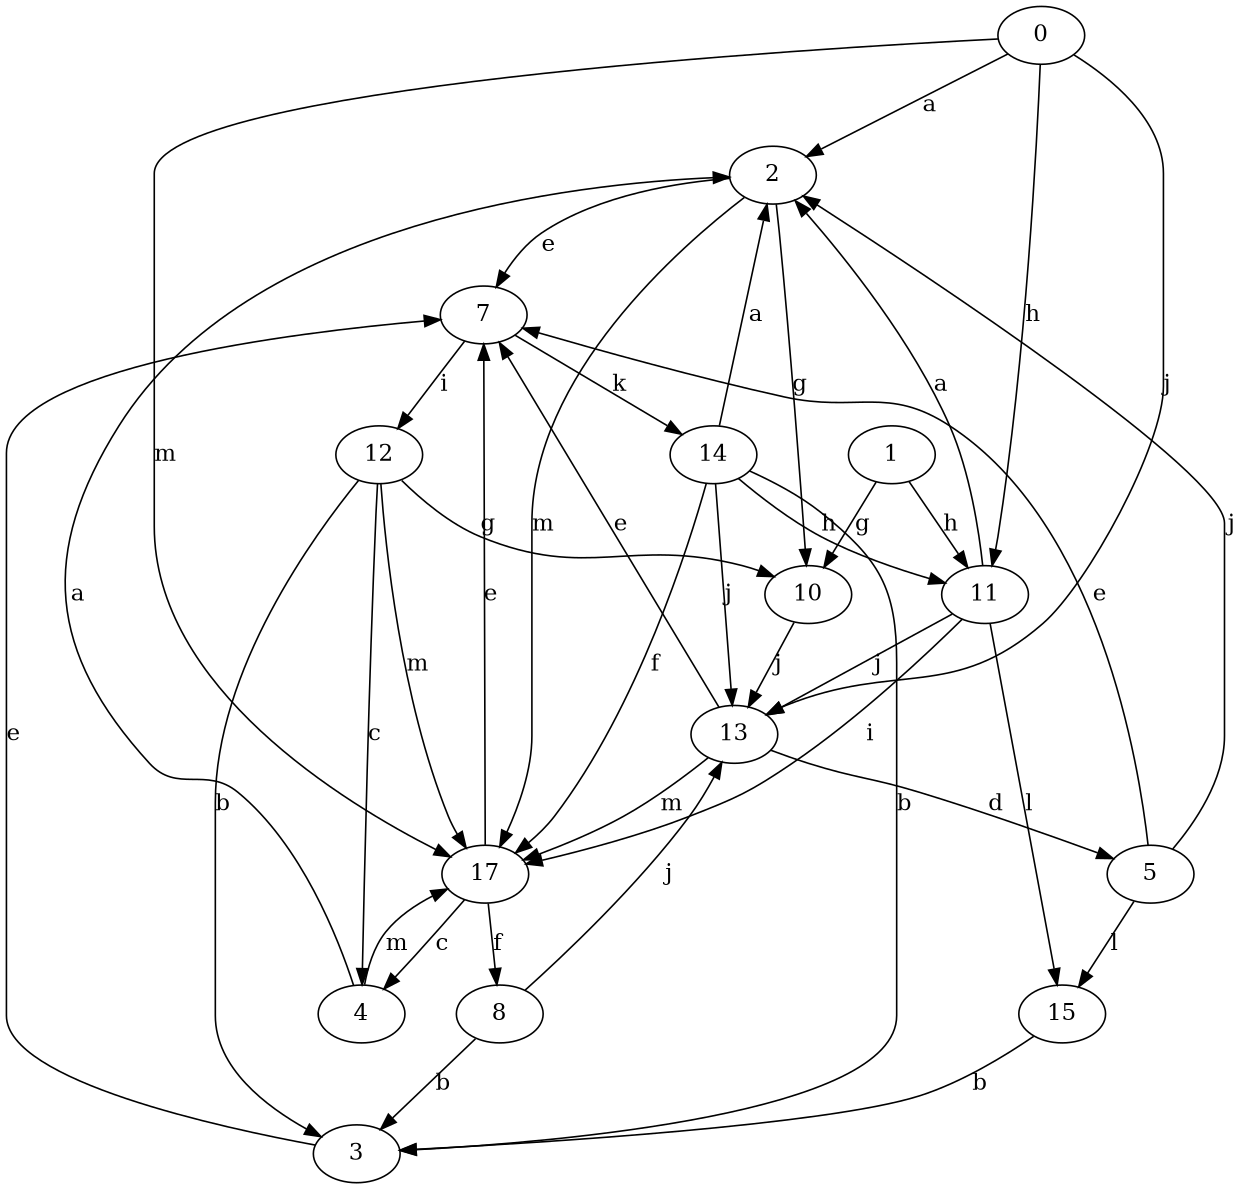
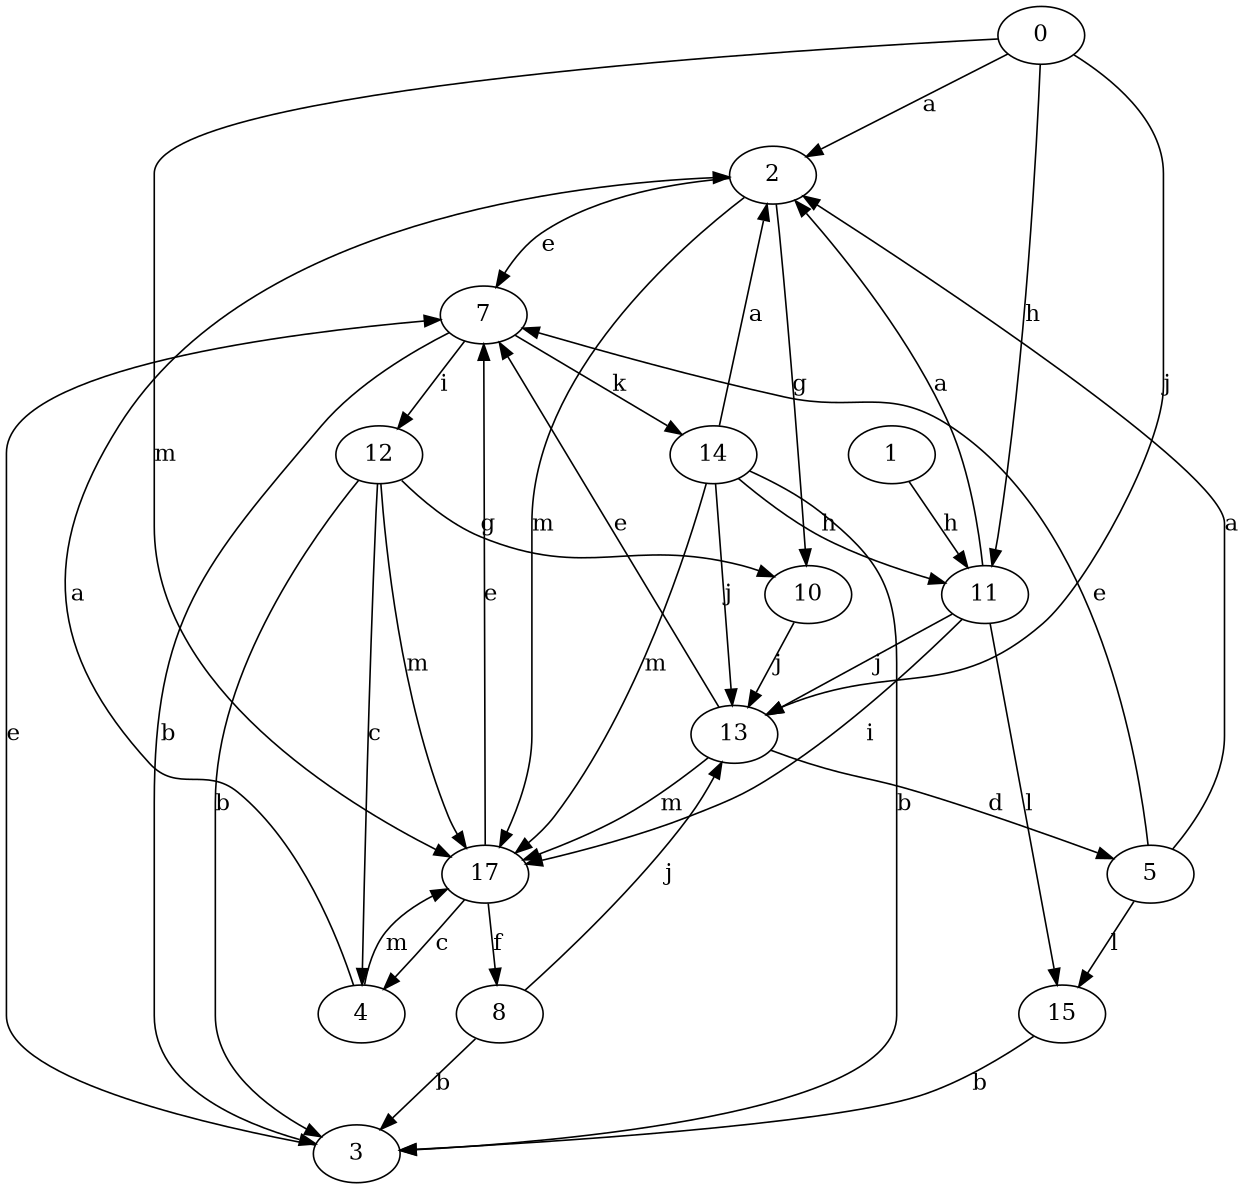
(854, 518) -> none
(1232, 525) -> (1232, 525)
(656, 664) -> (656, 664)
none -> (159, 719)
